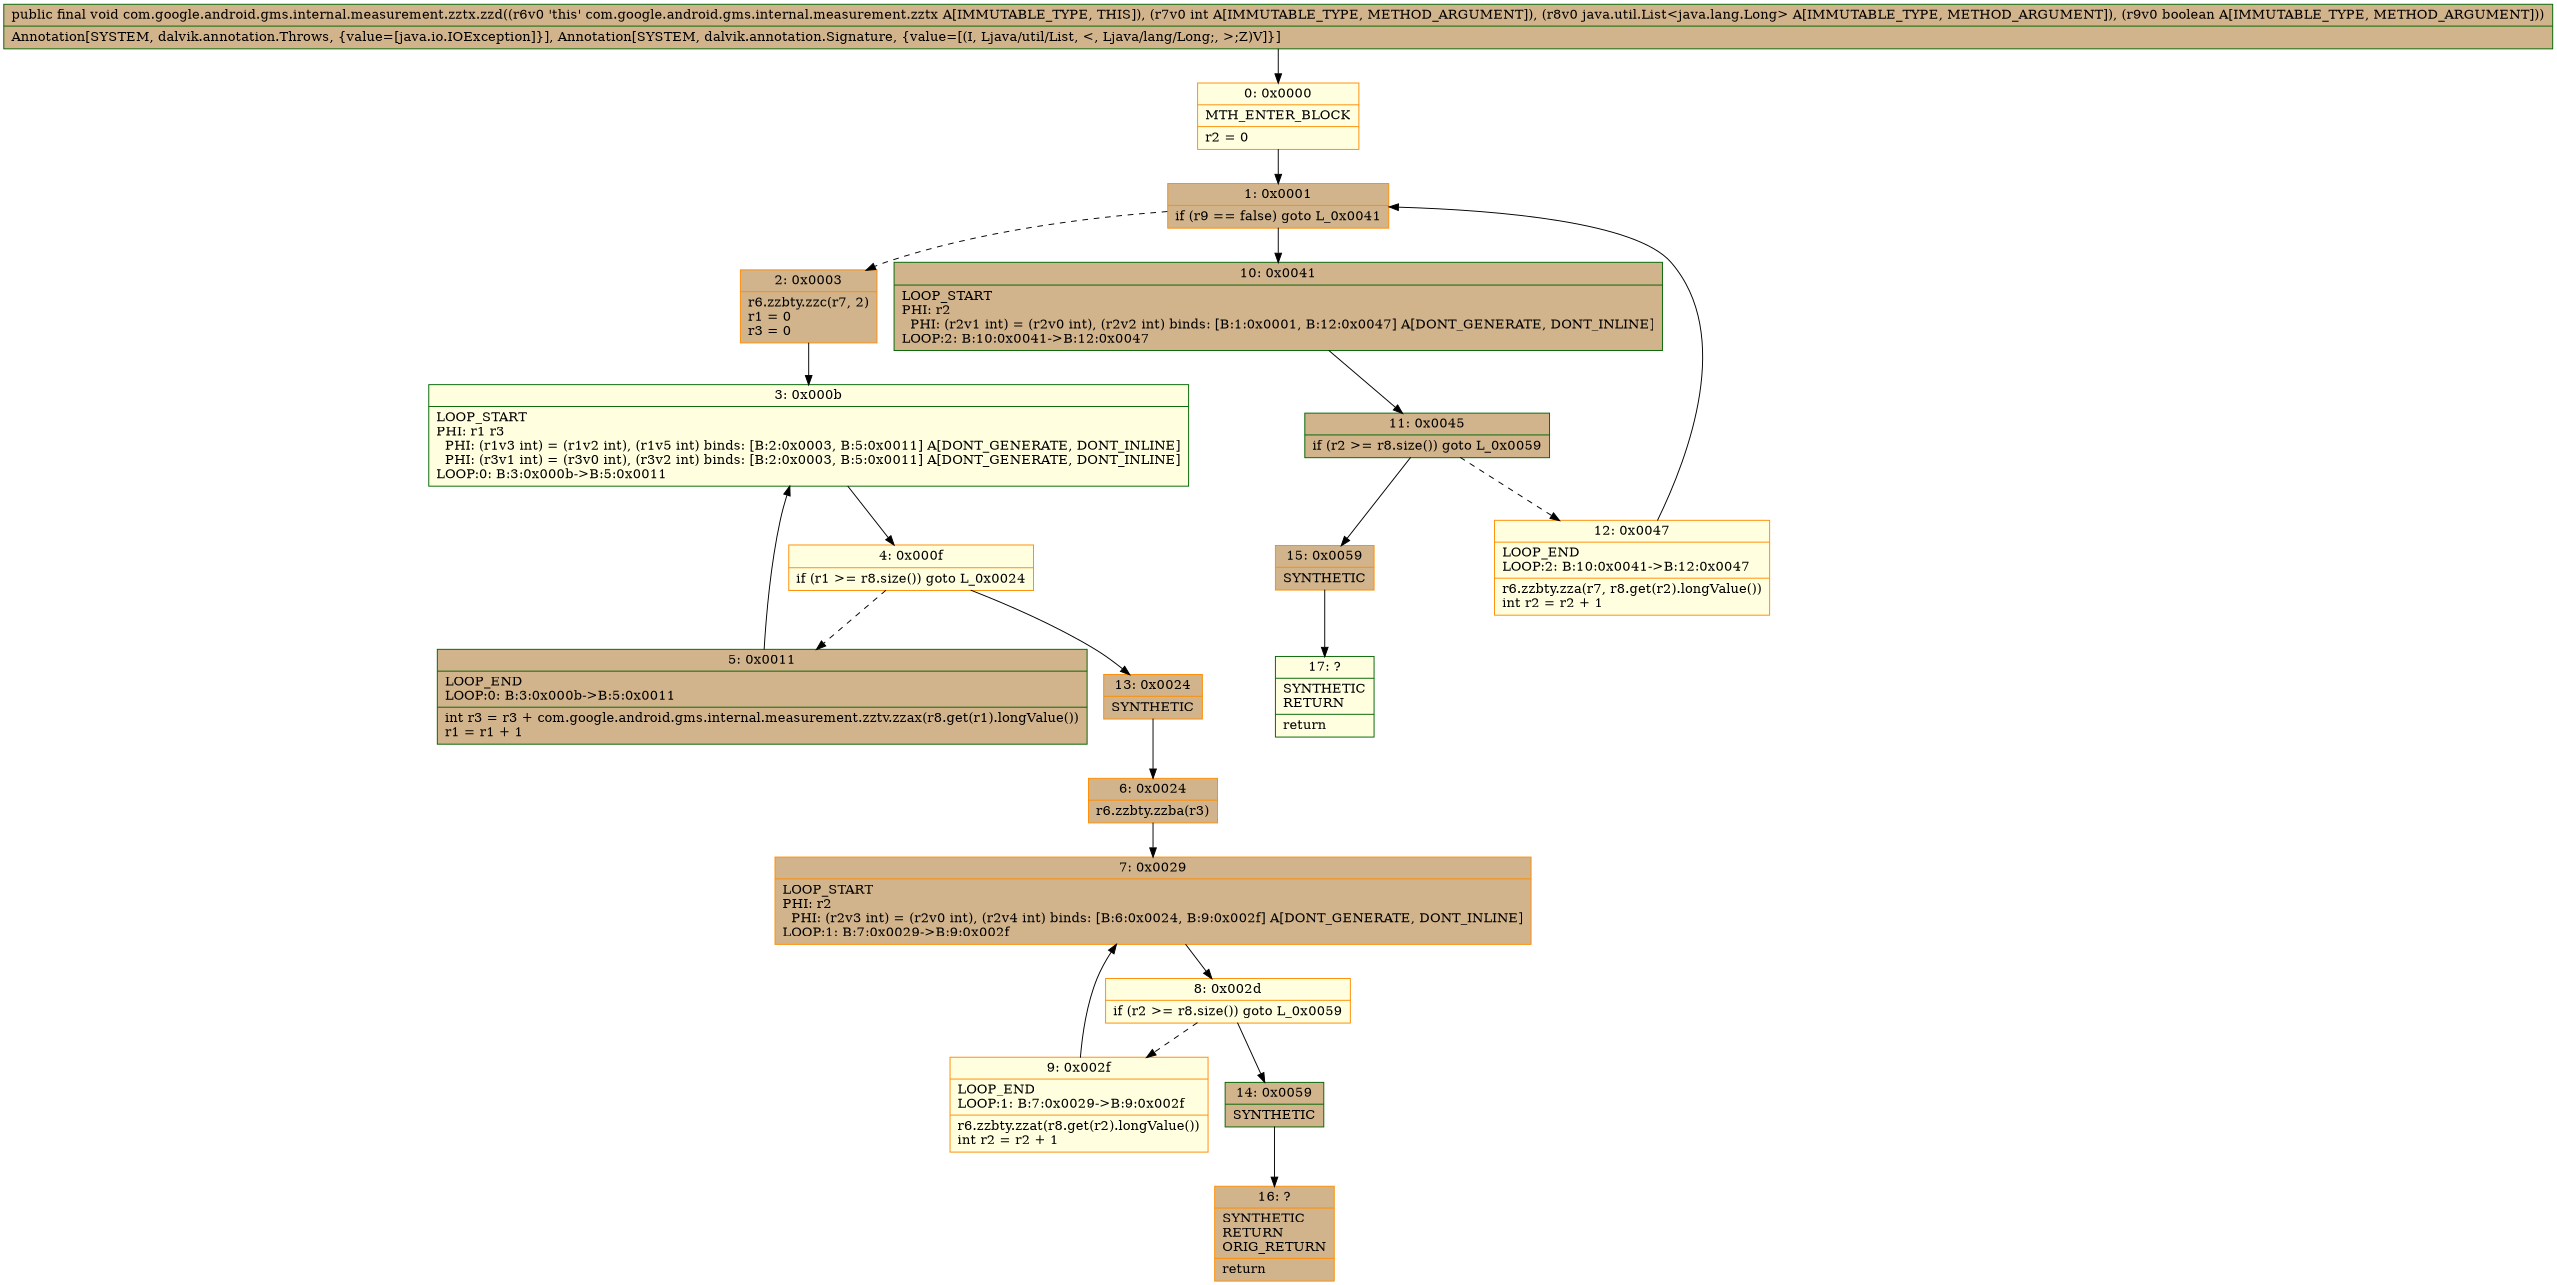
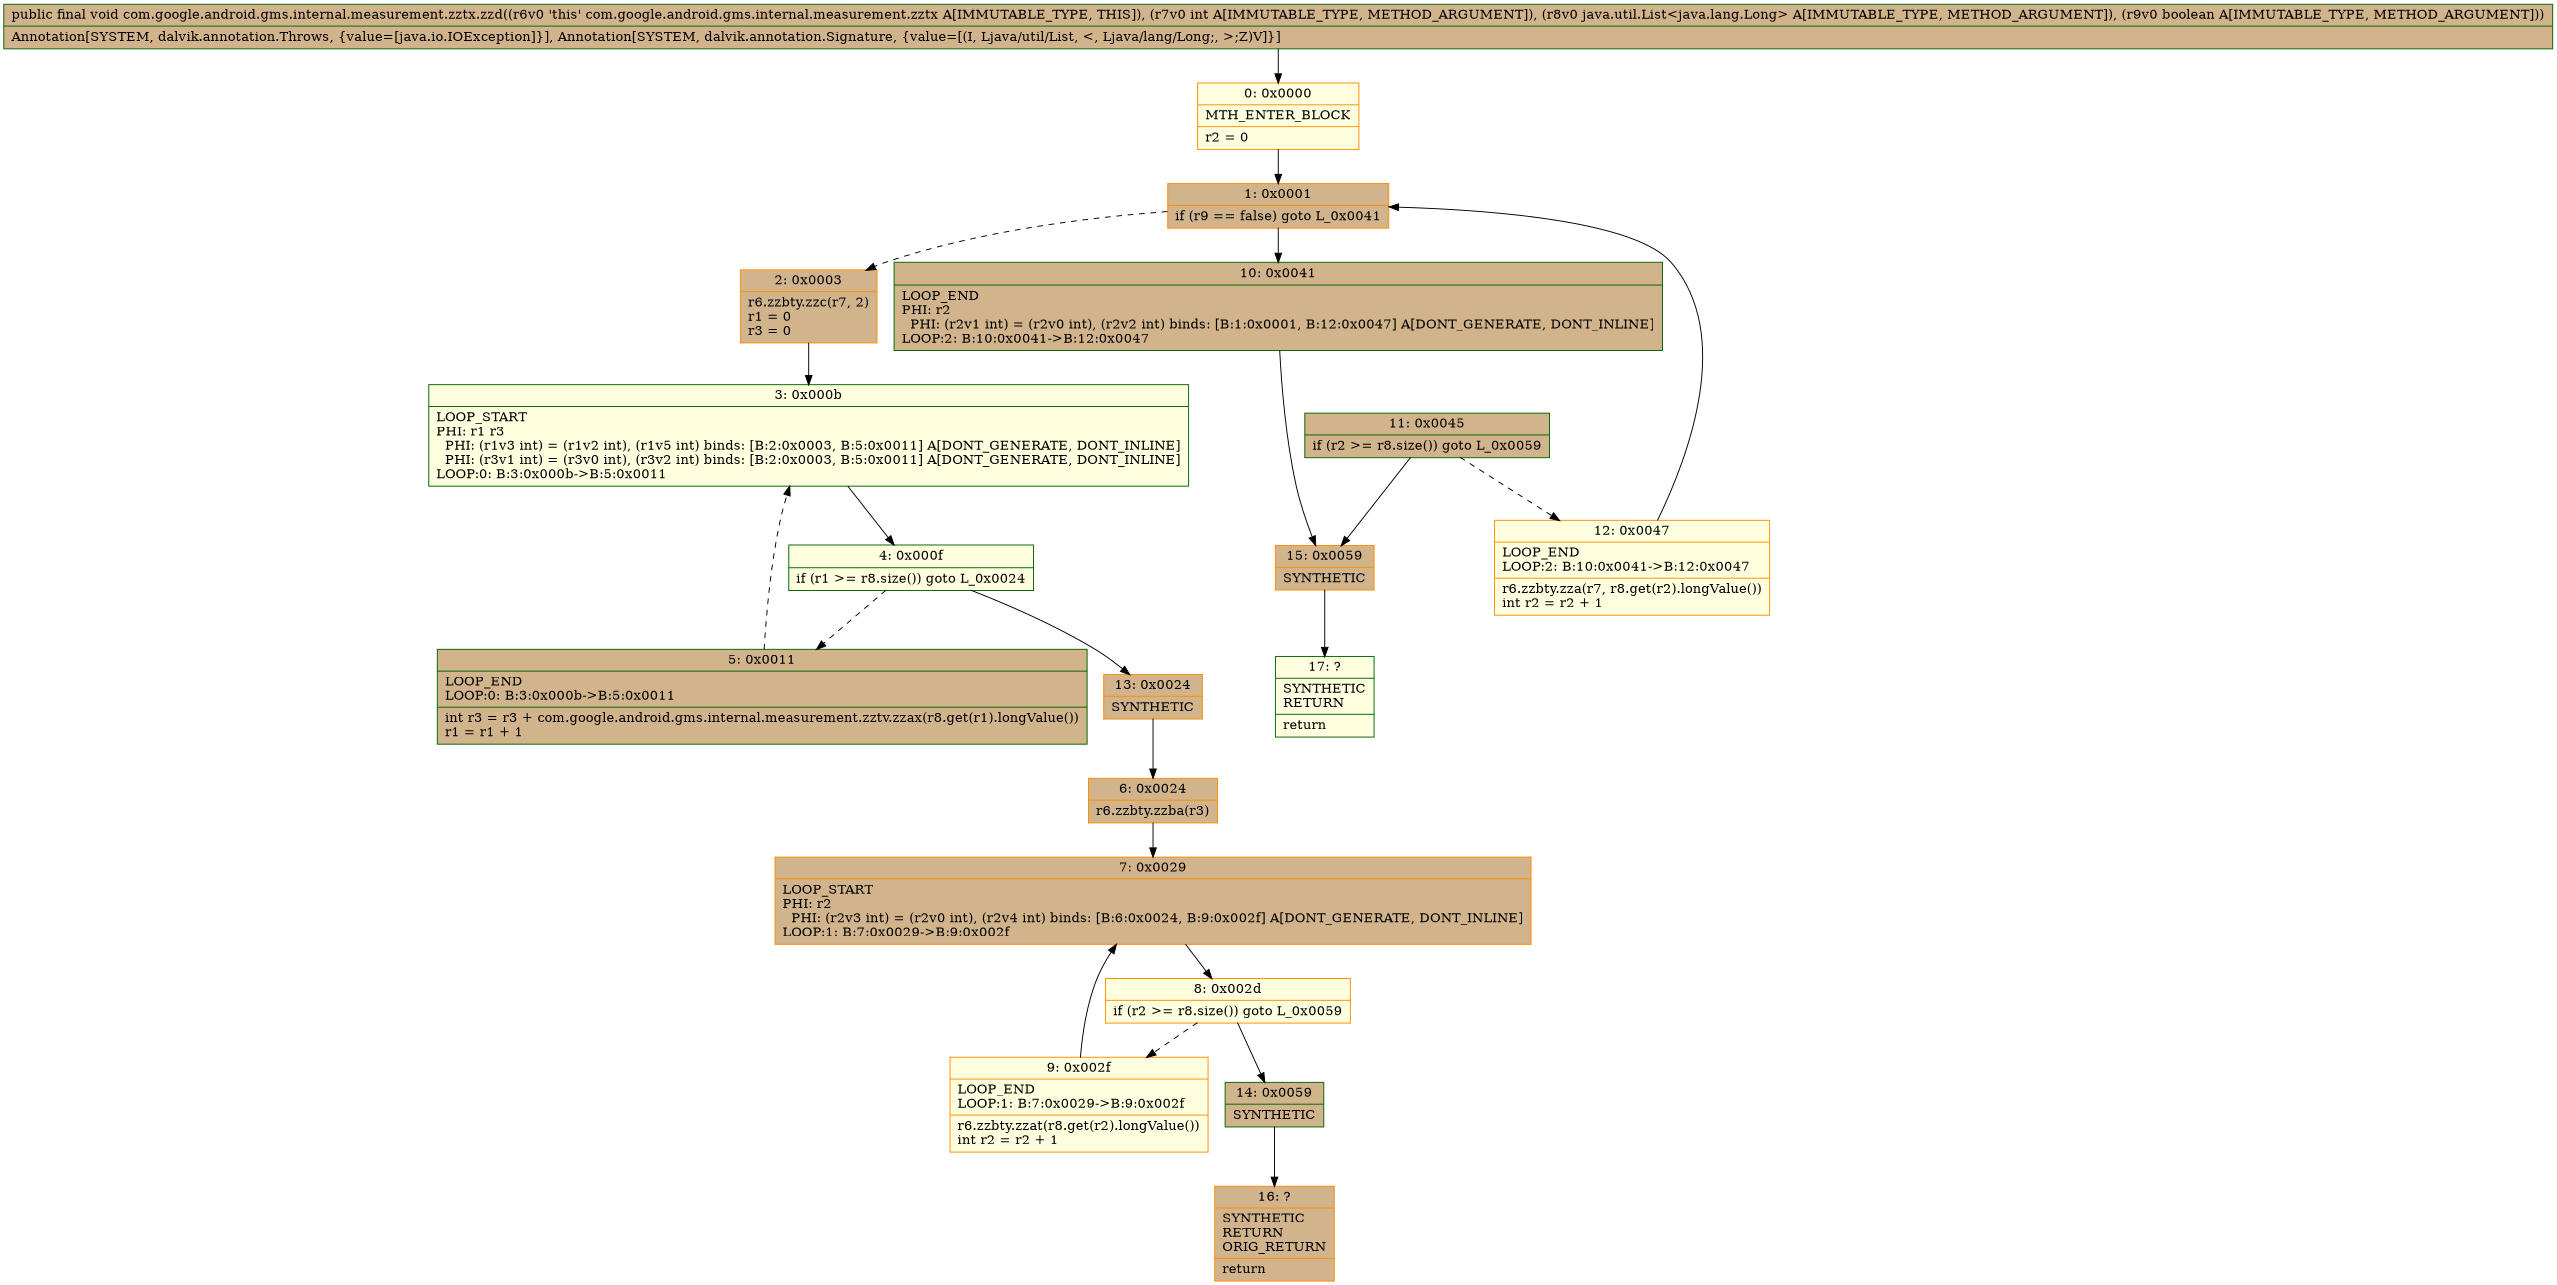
(947, 296) -> (941, 296)
(1362, 379) -> (1289, 445)
(911, 568) -> (911, 568)
(771, 572) -> (771, 572)
